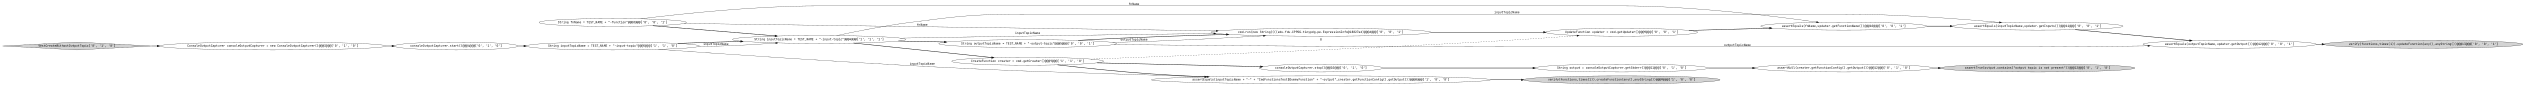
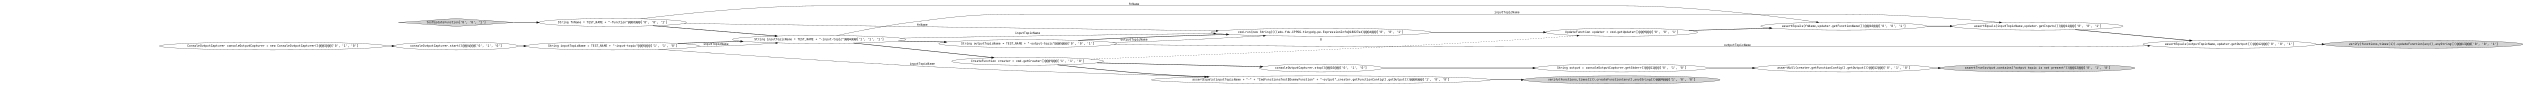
none -> (456, 22)
(77, 46) -> none
